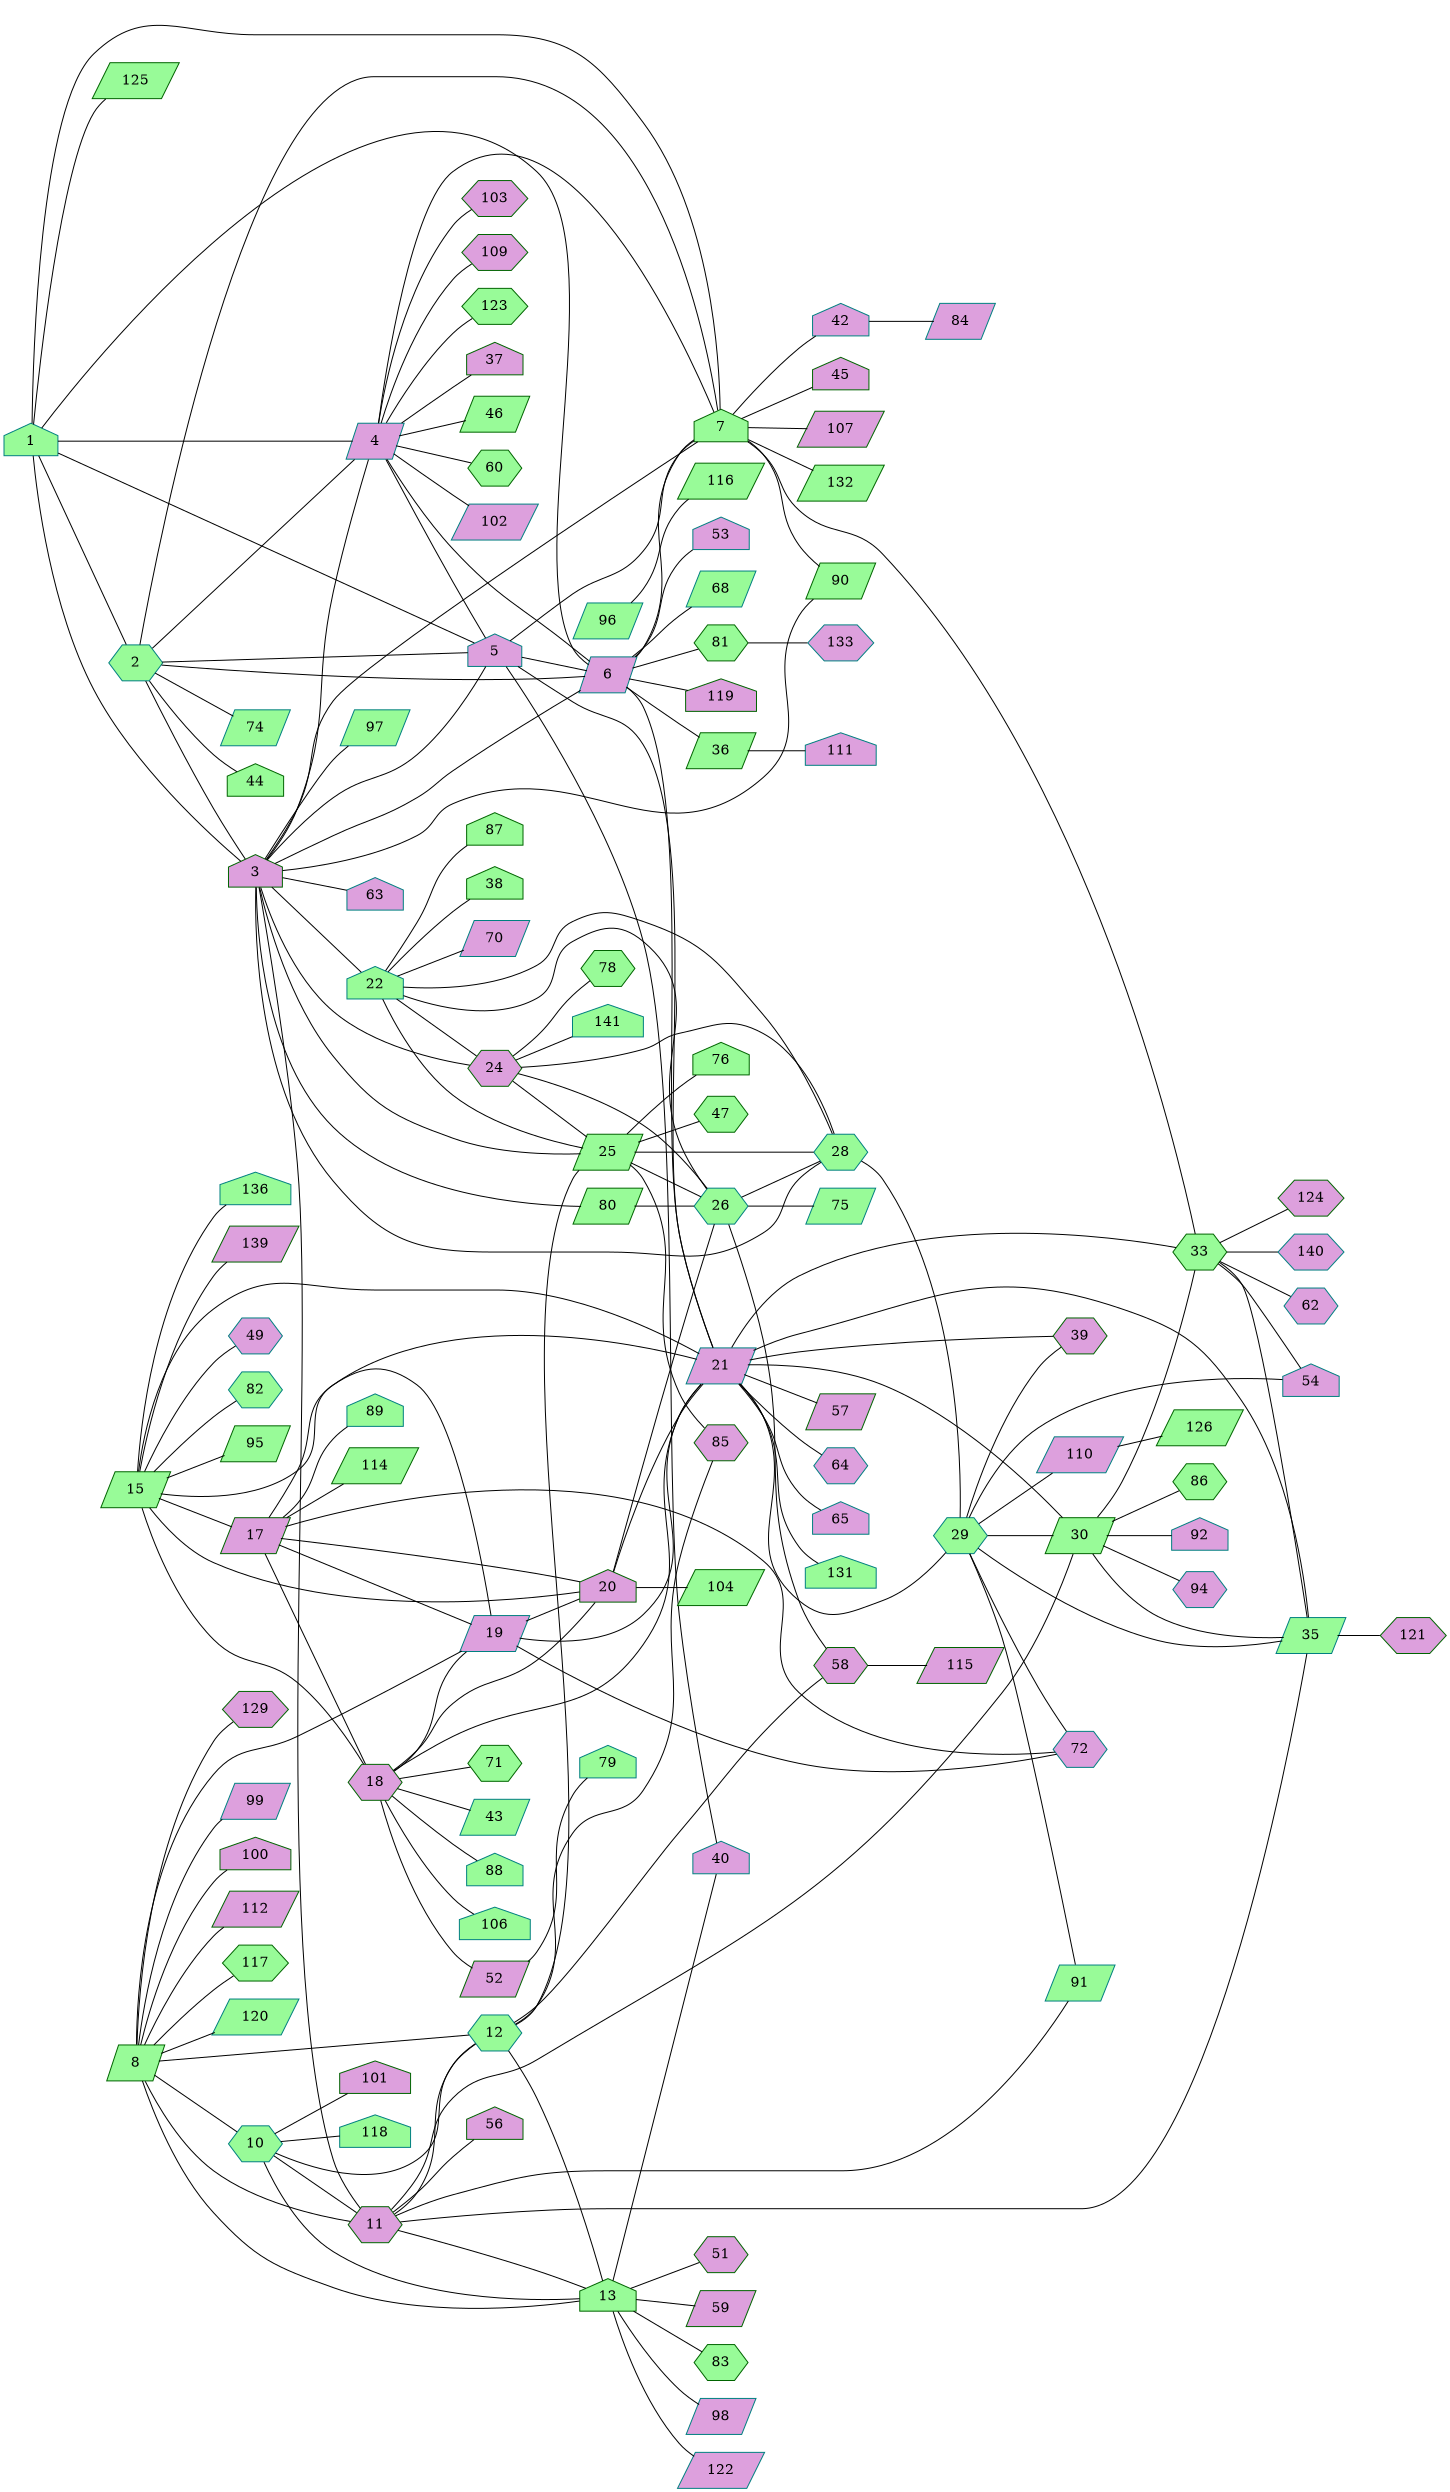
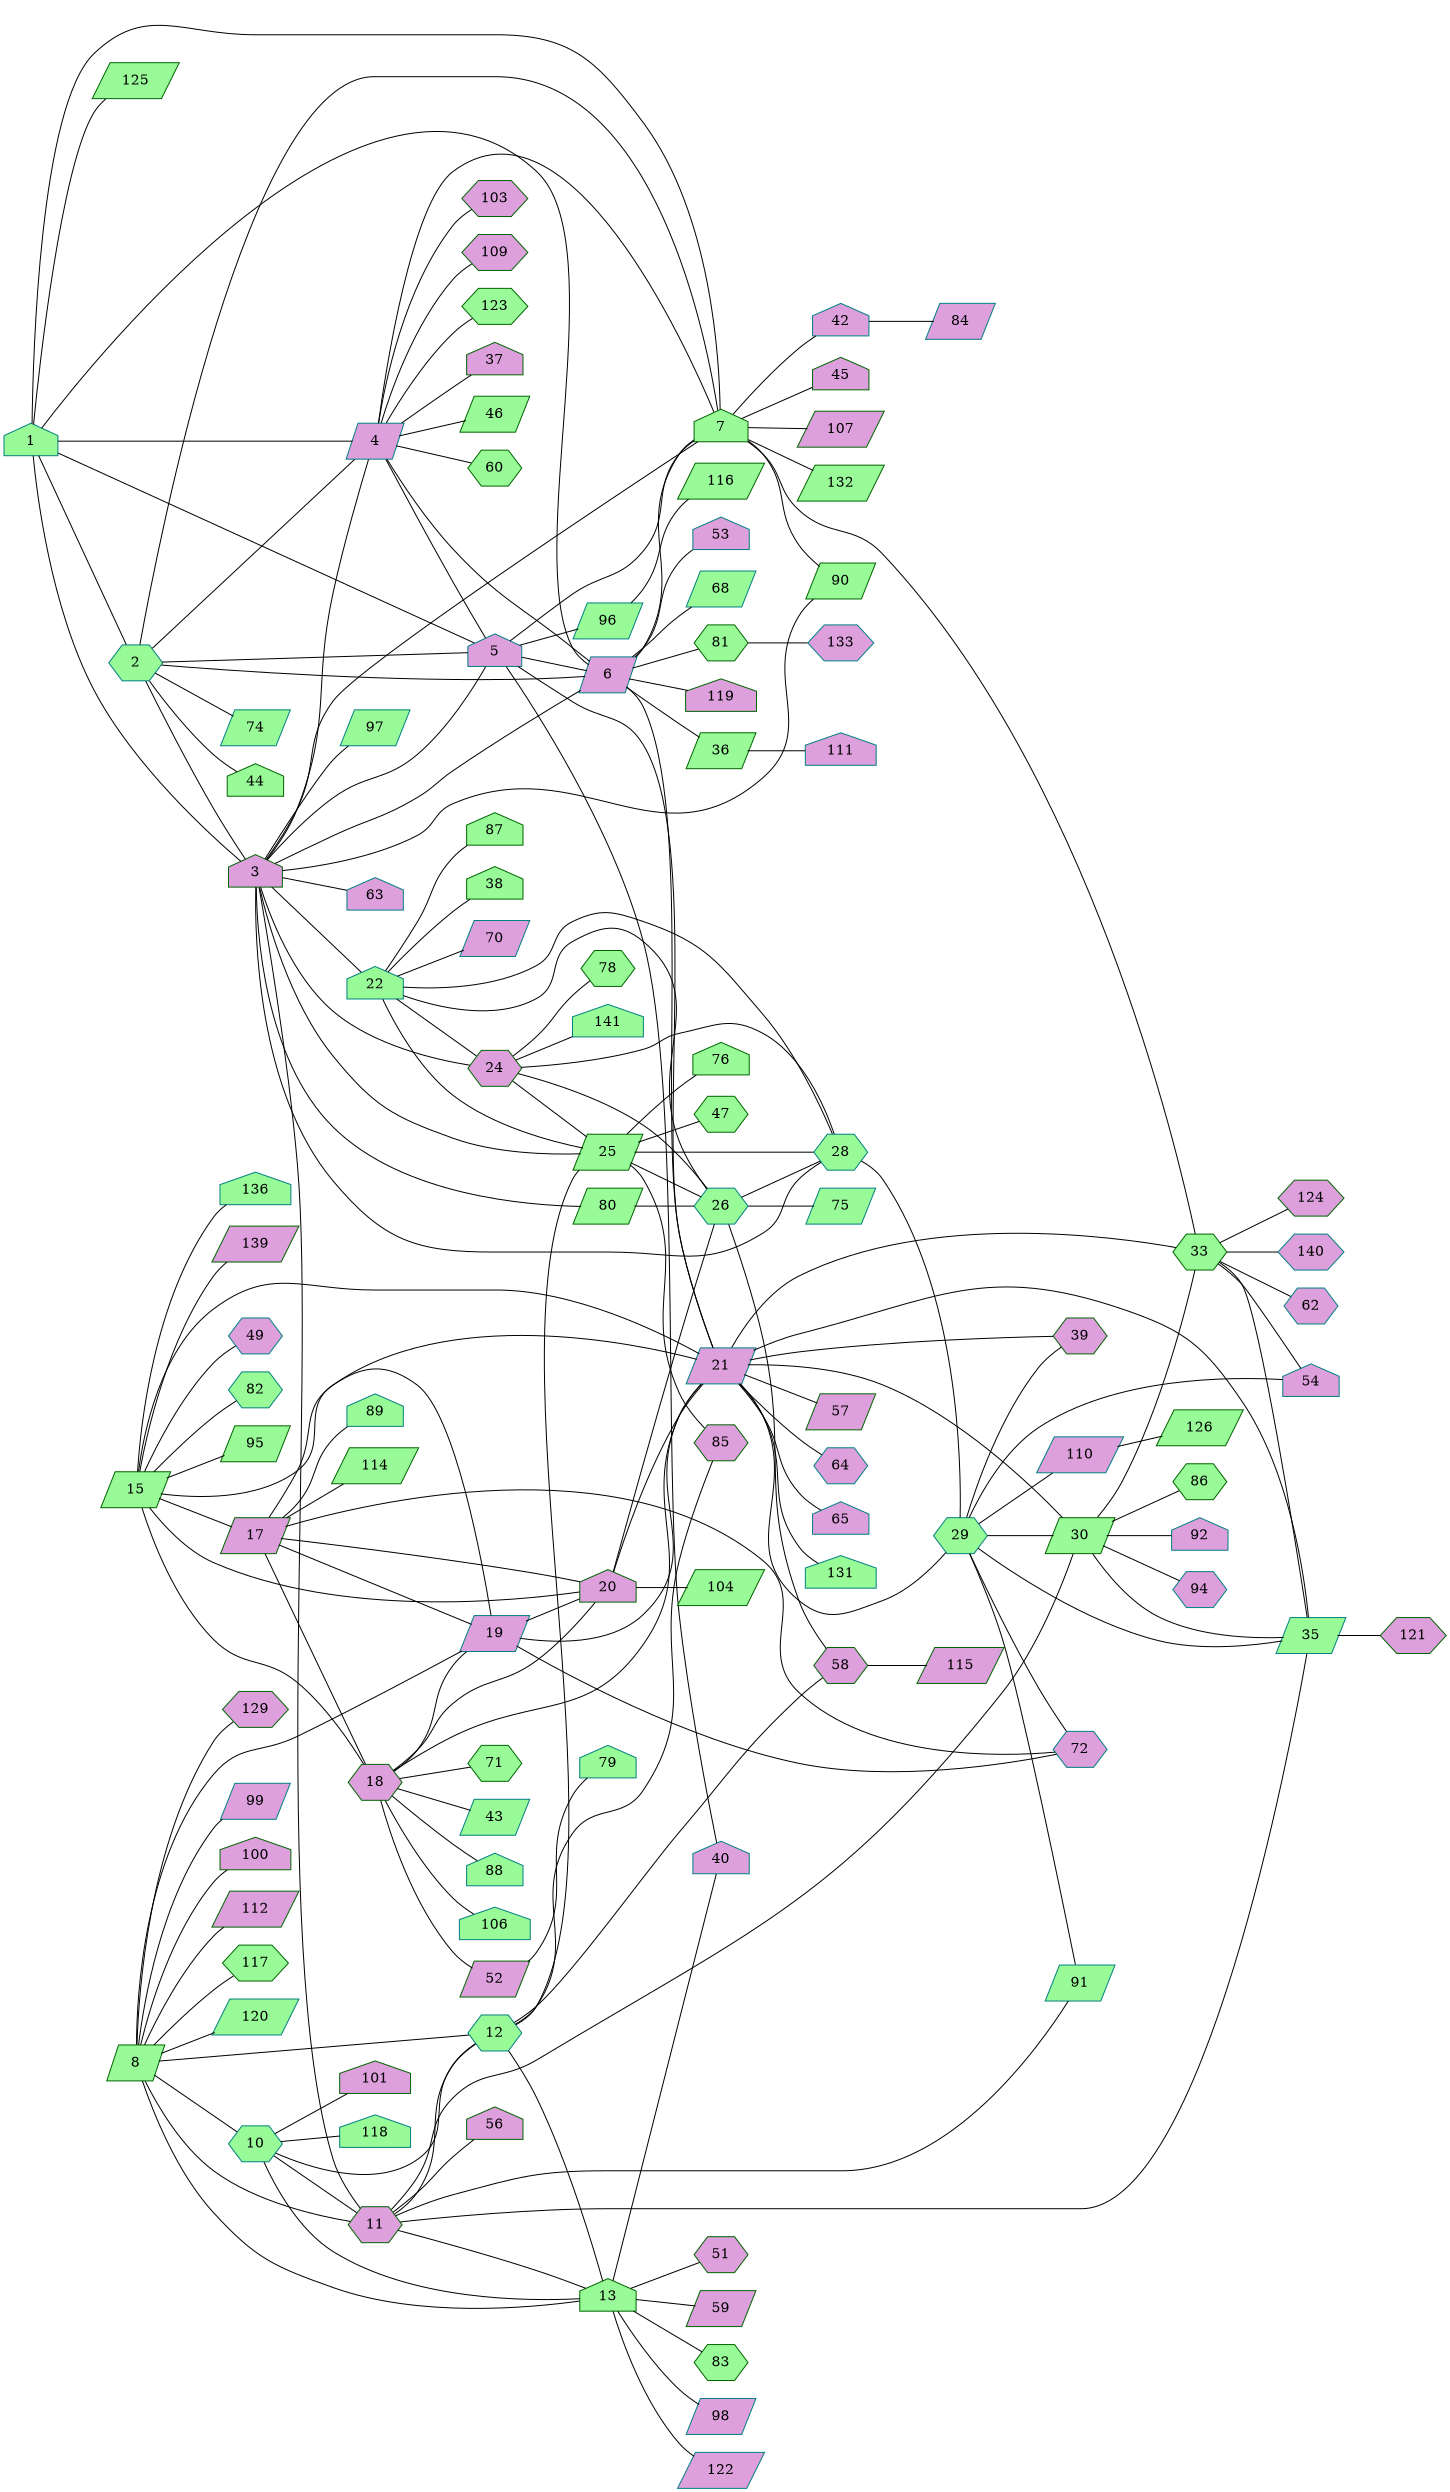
(495, 522) -> none
none -> (548, 637)
